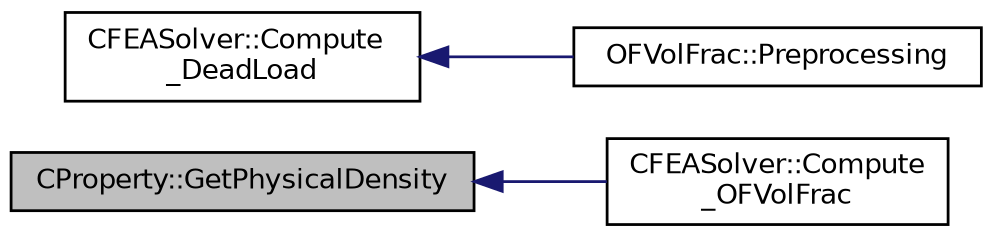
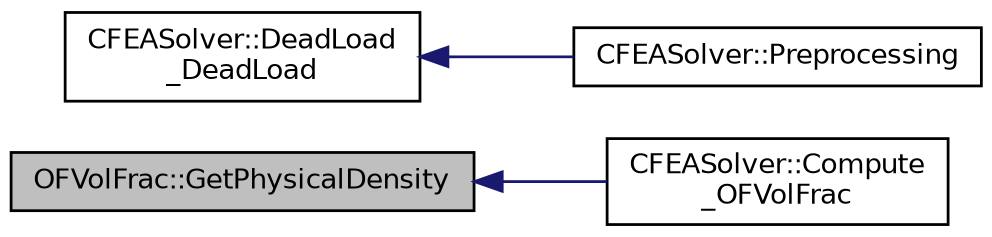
(243, 57) -> (243, 57)
(778, 57) -> (778, 57)
(243, 182) -> (243, 182)
